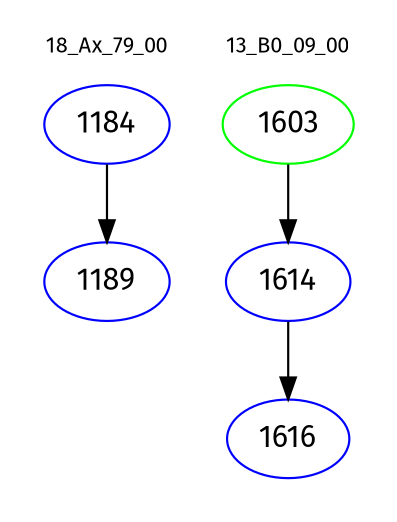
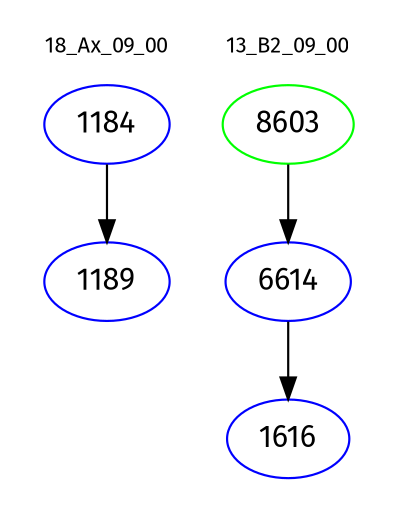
(107, 47) -> (107, 47)
(288, 47) -> (288, 47)
(288, 124) -> (288, 124)
(288, 282) -> (288, 282)
